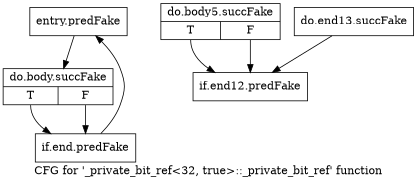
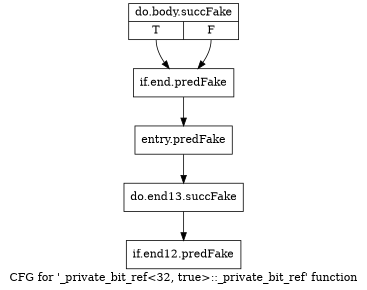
(221, 22) -> none
(70, 48) -> (184, 165)
